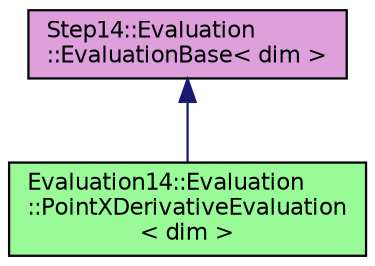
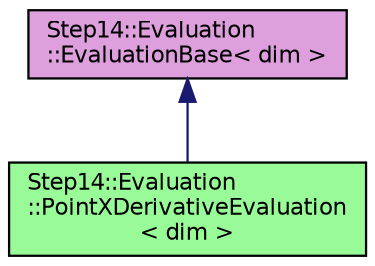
(188, 209) -> (188, 209)
